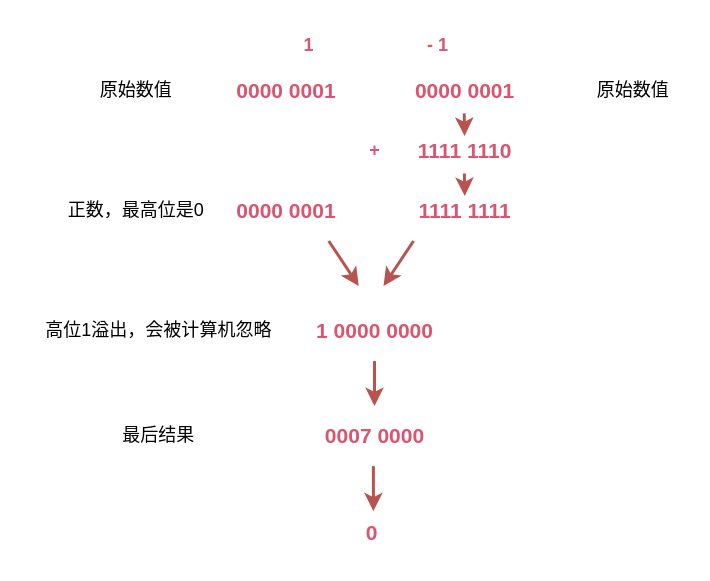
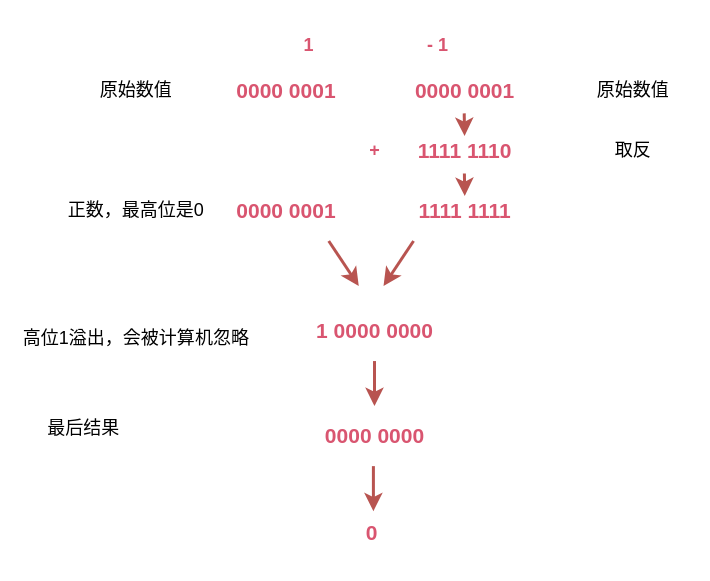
none -> (632, 151)
(158, 331) -> (136, 338)
(158, 436) -> (83, 428)
(375, 436) -> (375, 436)
